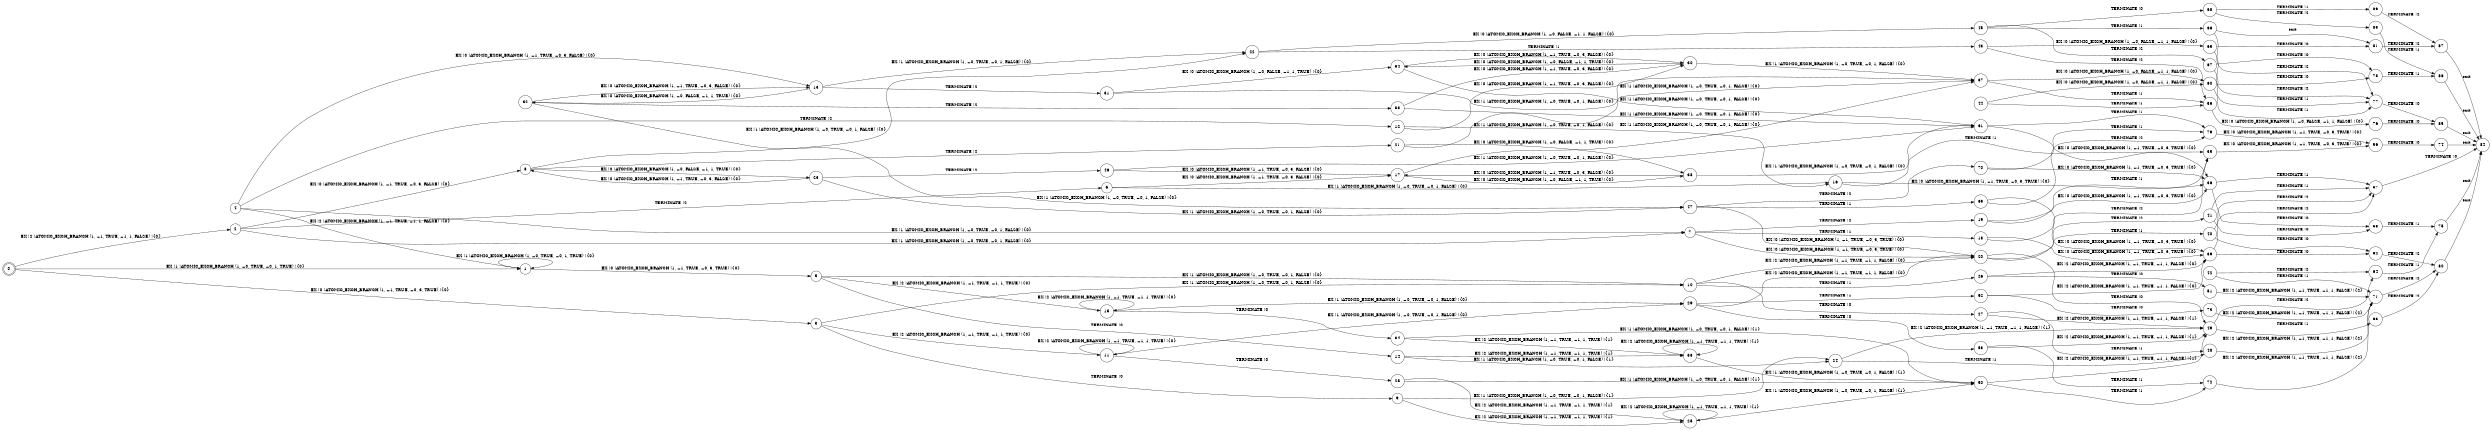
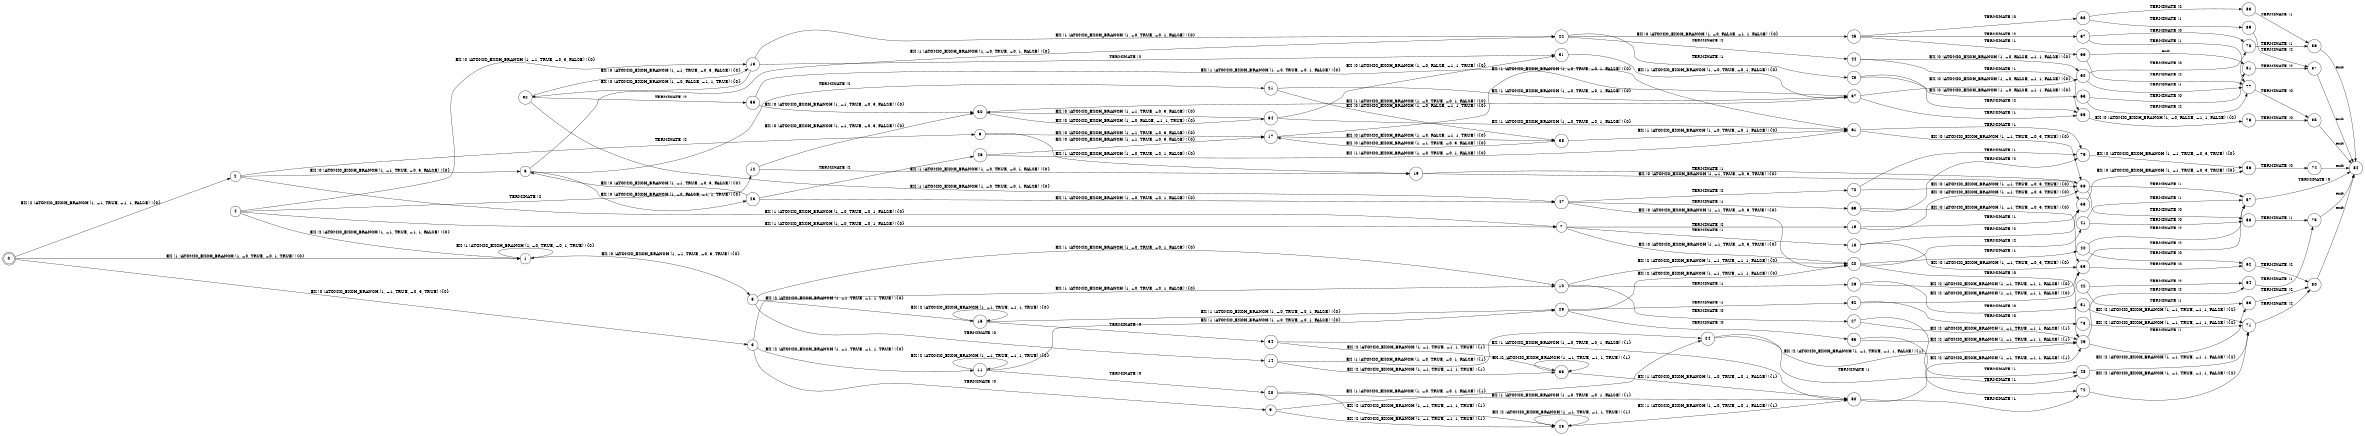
none -> (1706, 48)
(1251, 80) -> (1412, 80)
(2292, 281) -> (2160, 306)
